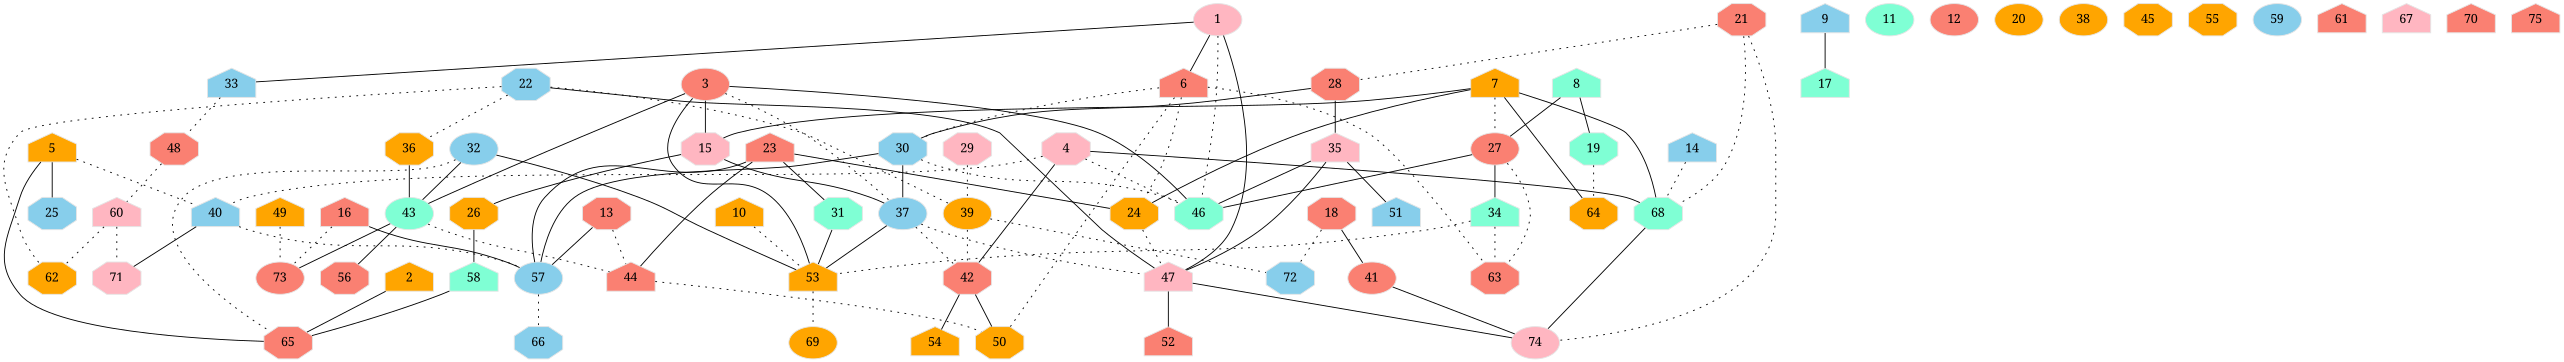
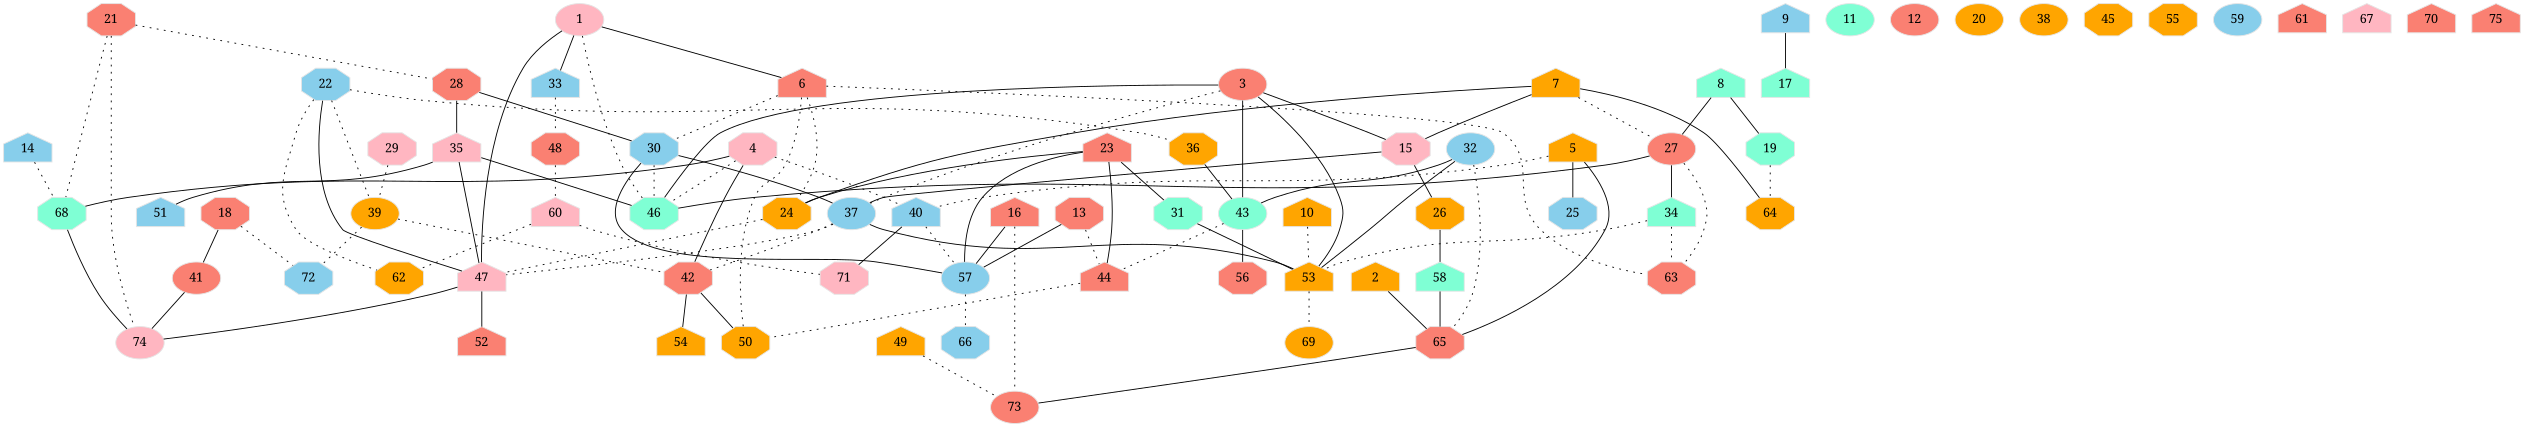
(1607, 123) -> none
(336, 250) -> (1227, 376)
